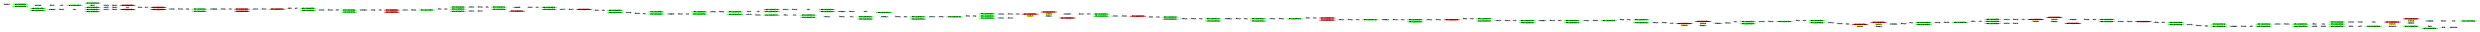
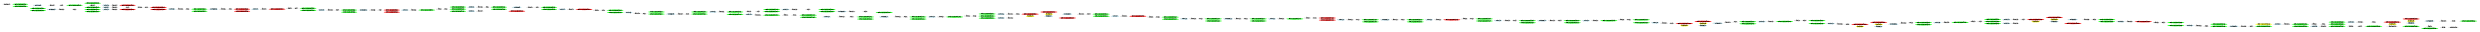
none -> (1370, 22)
(2264, 24) -> (2264, 24)
